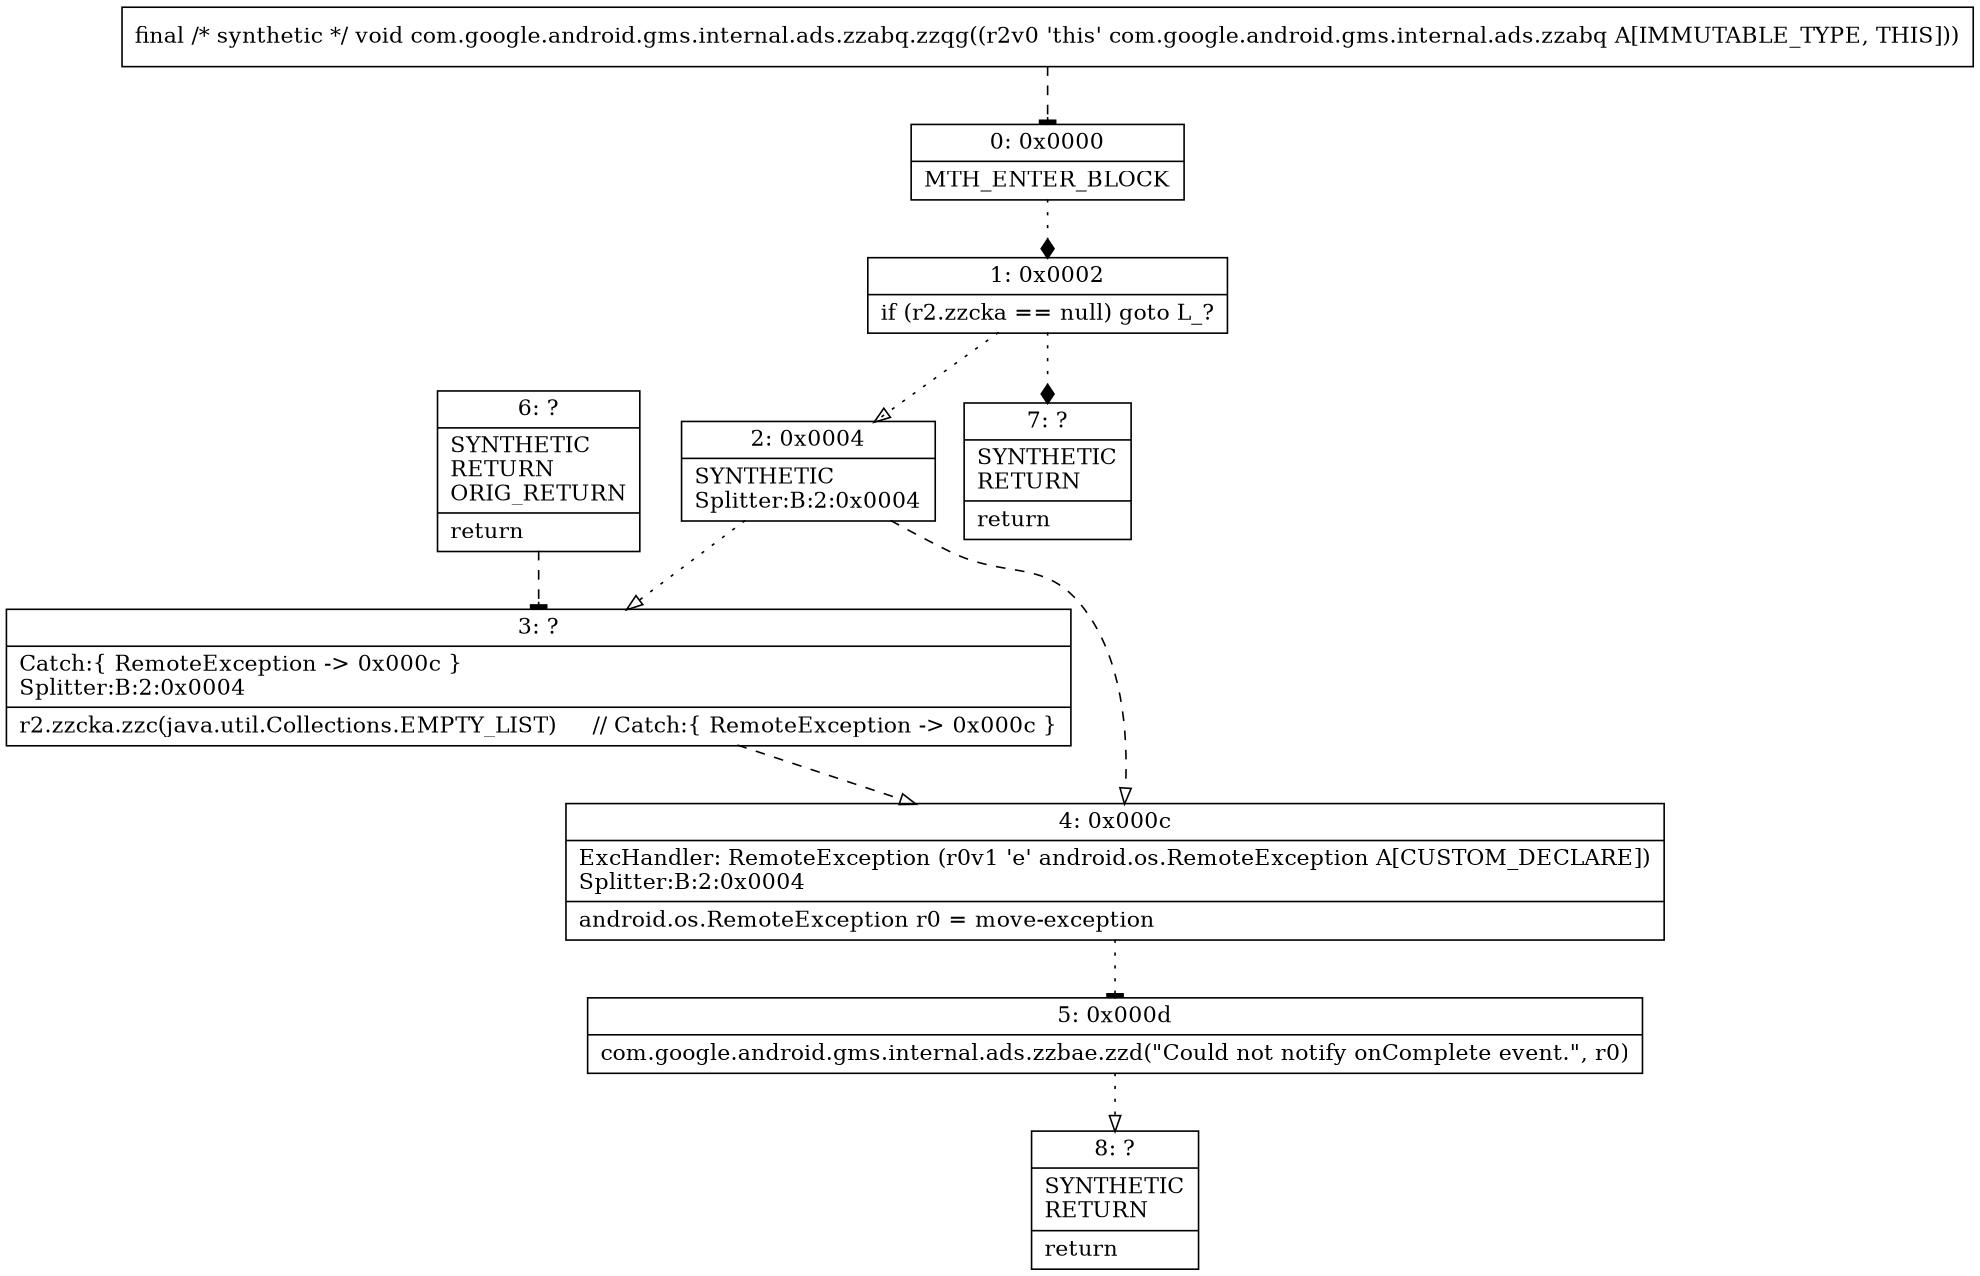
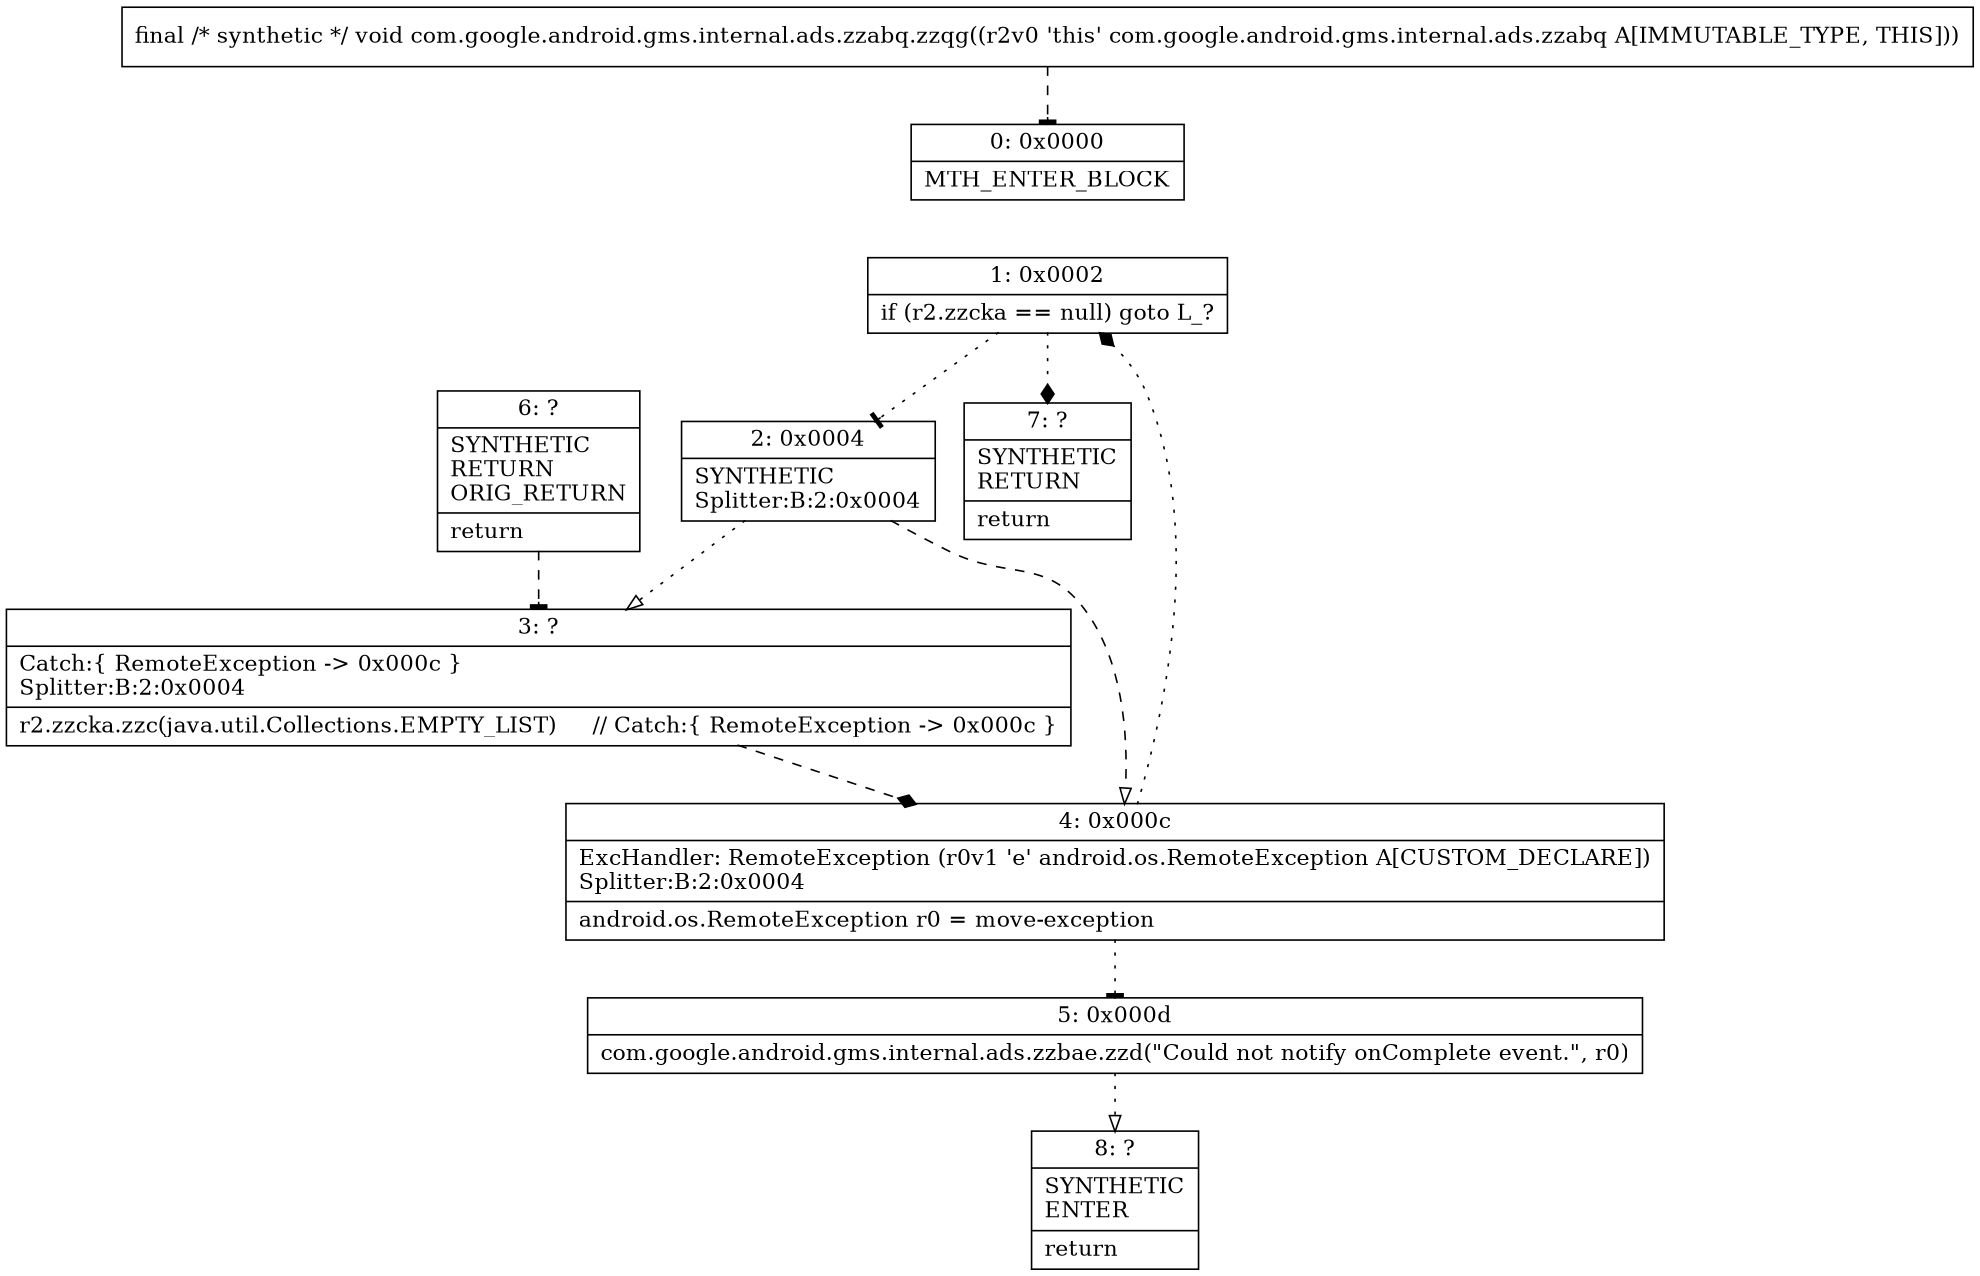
(1048, 219) -> (1176, 570)
(940, 375) -> (940, 375)
(819, 772) -> (819, 772)
(1097, 1211) -> (1087, 1211)
